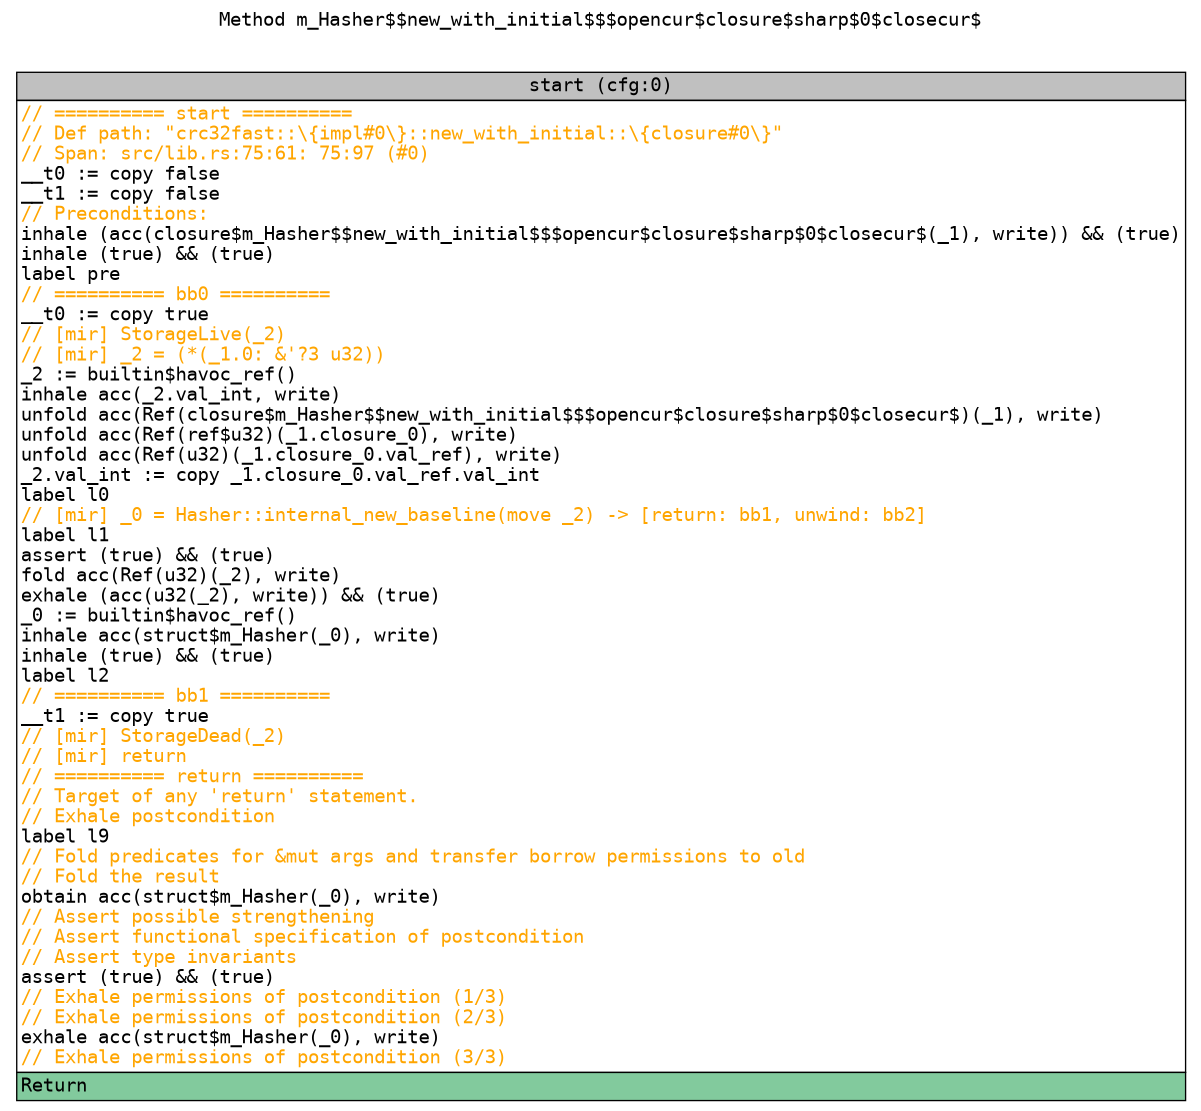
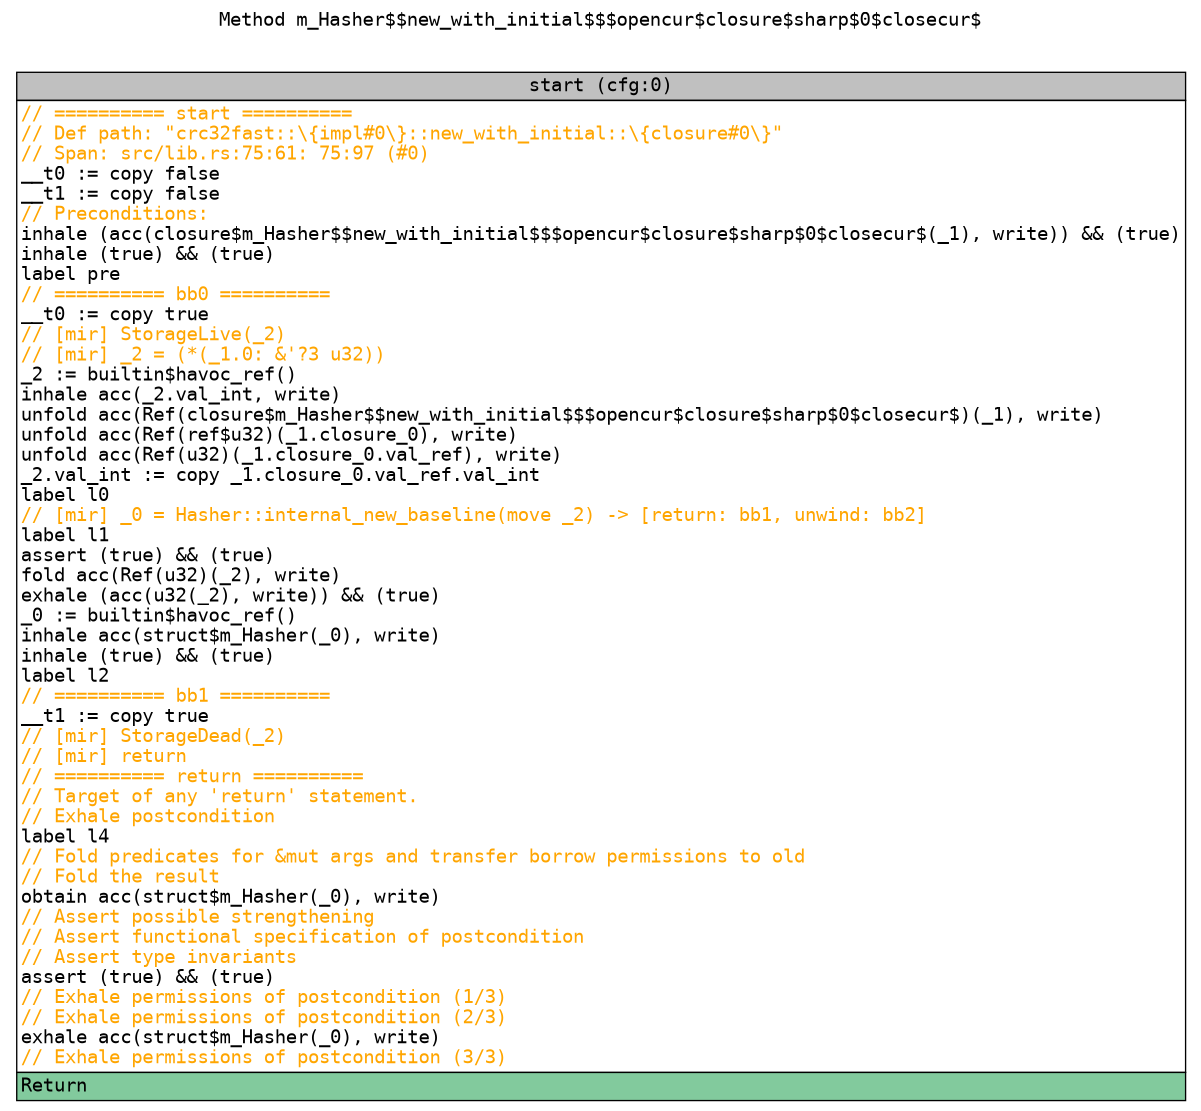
(66, 837) -> (66, 837)
